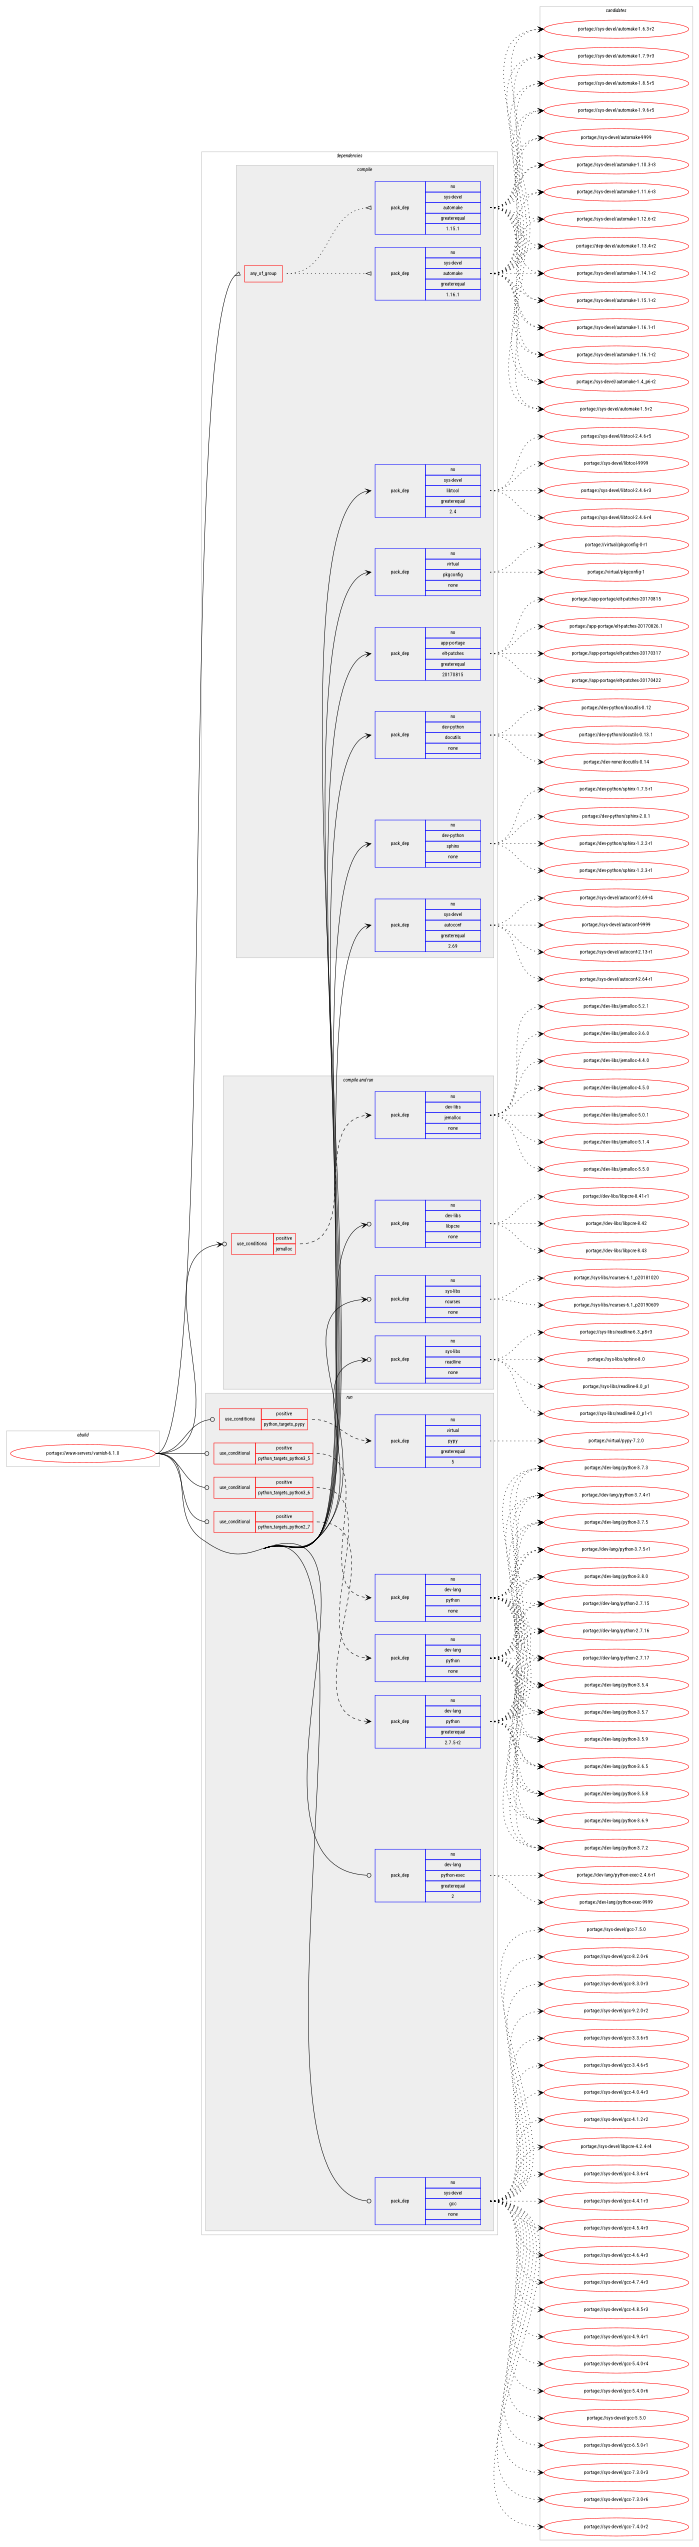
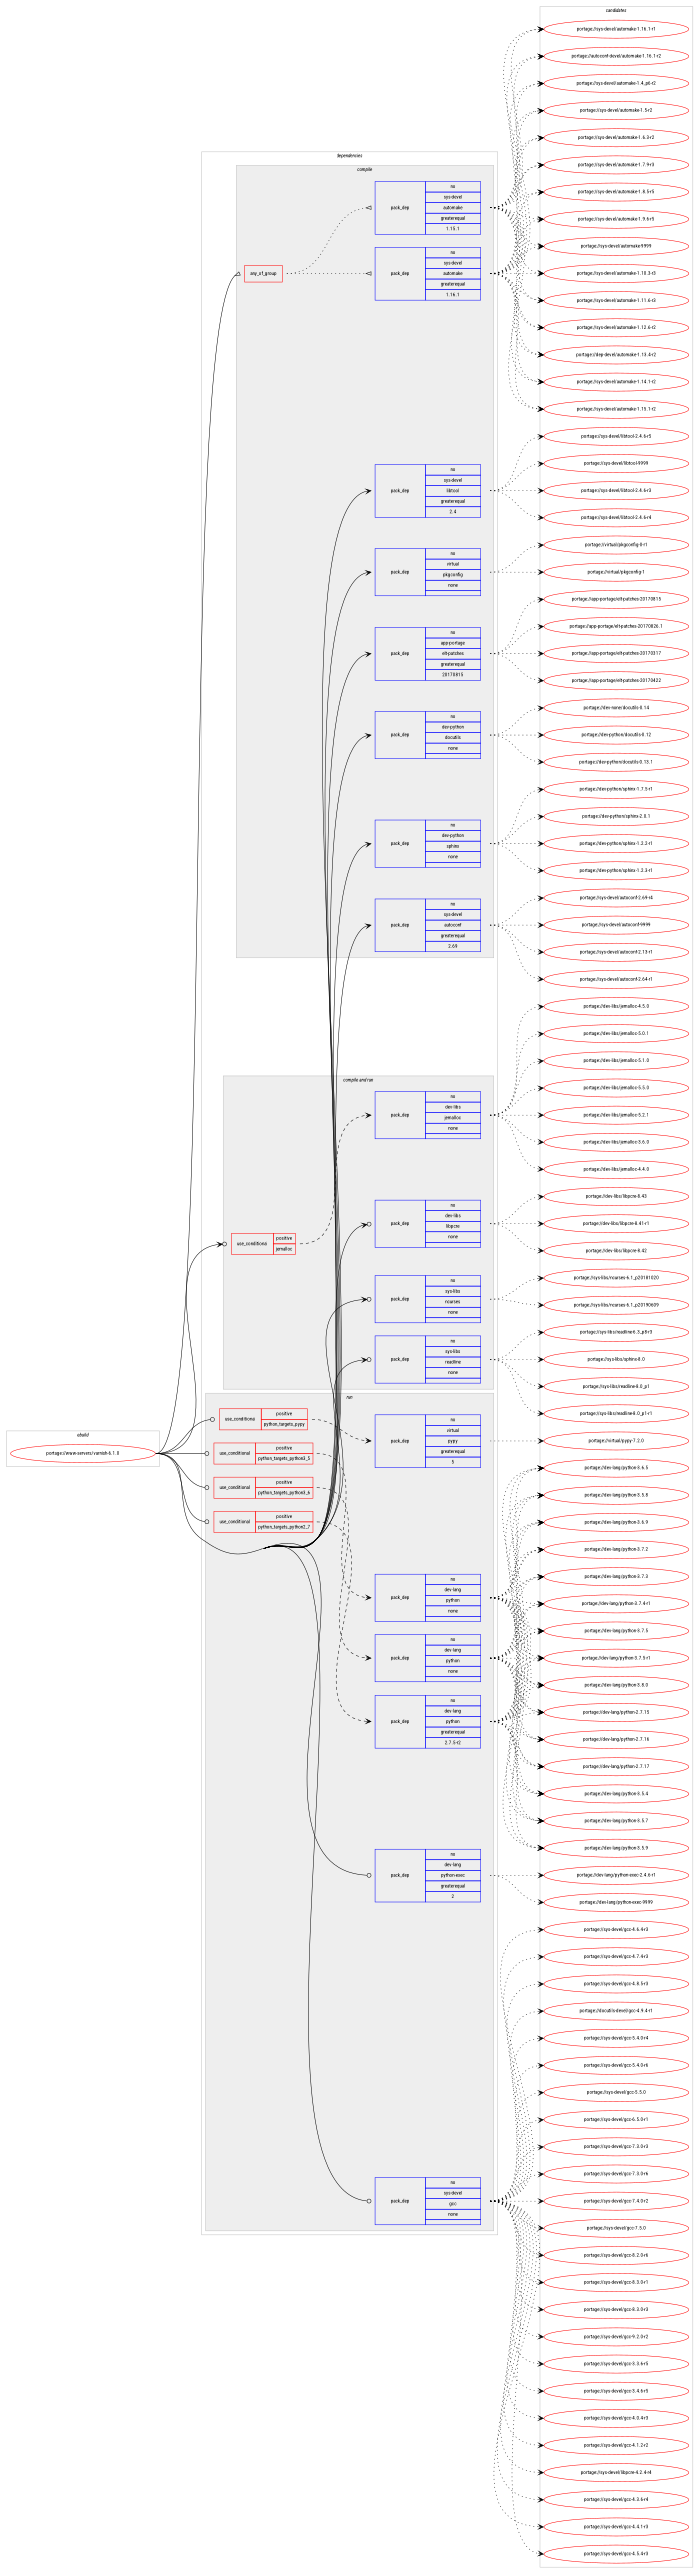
(616, 355) -> (616, 56)
(616, 1142) -> (616, 1061)
none -> (616, 2283)
(616, 2337) -> (616, 2011)
